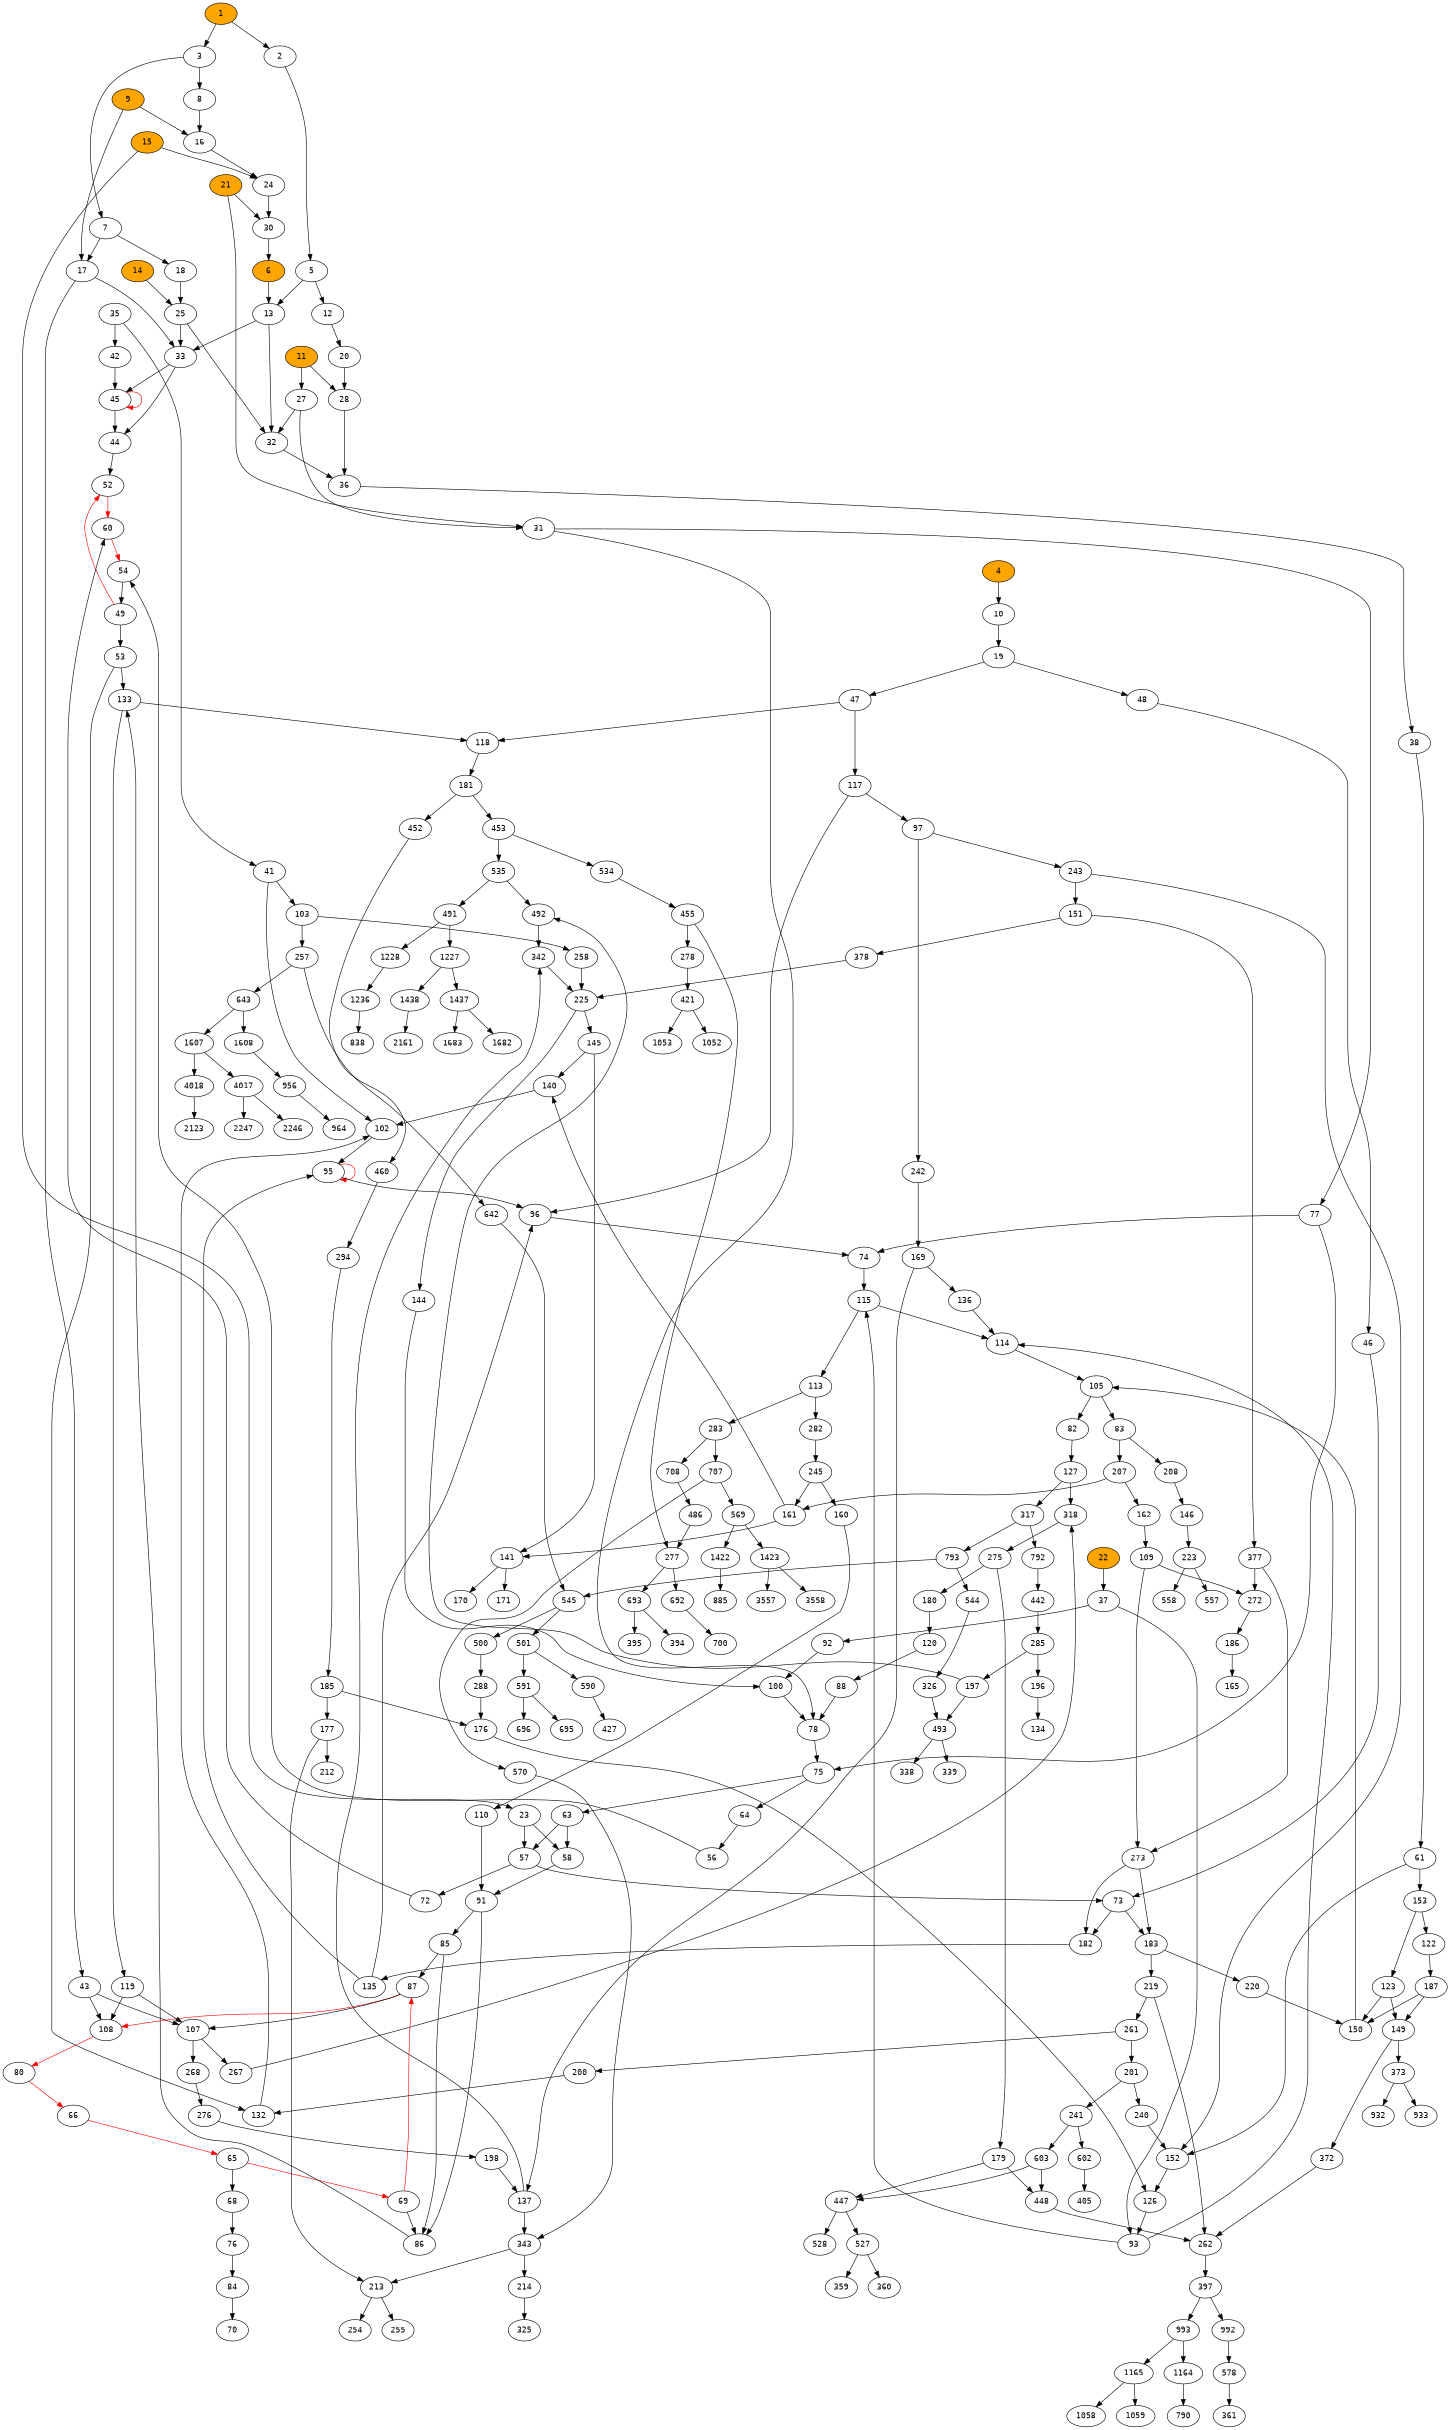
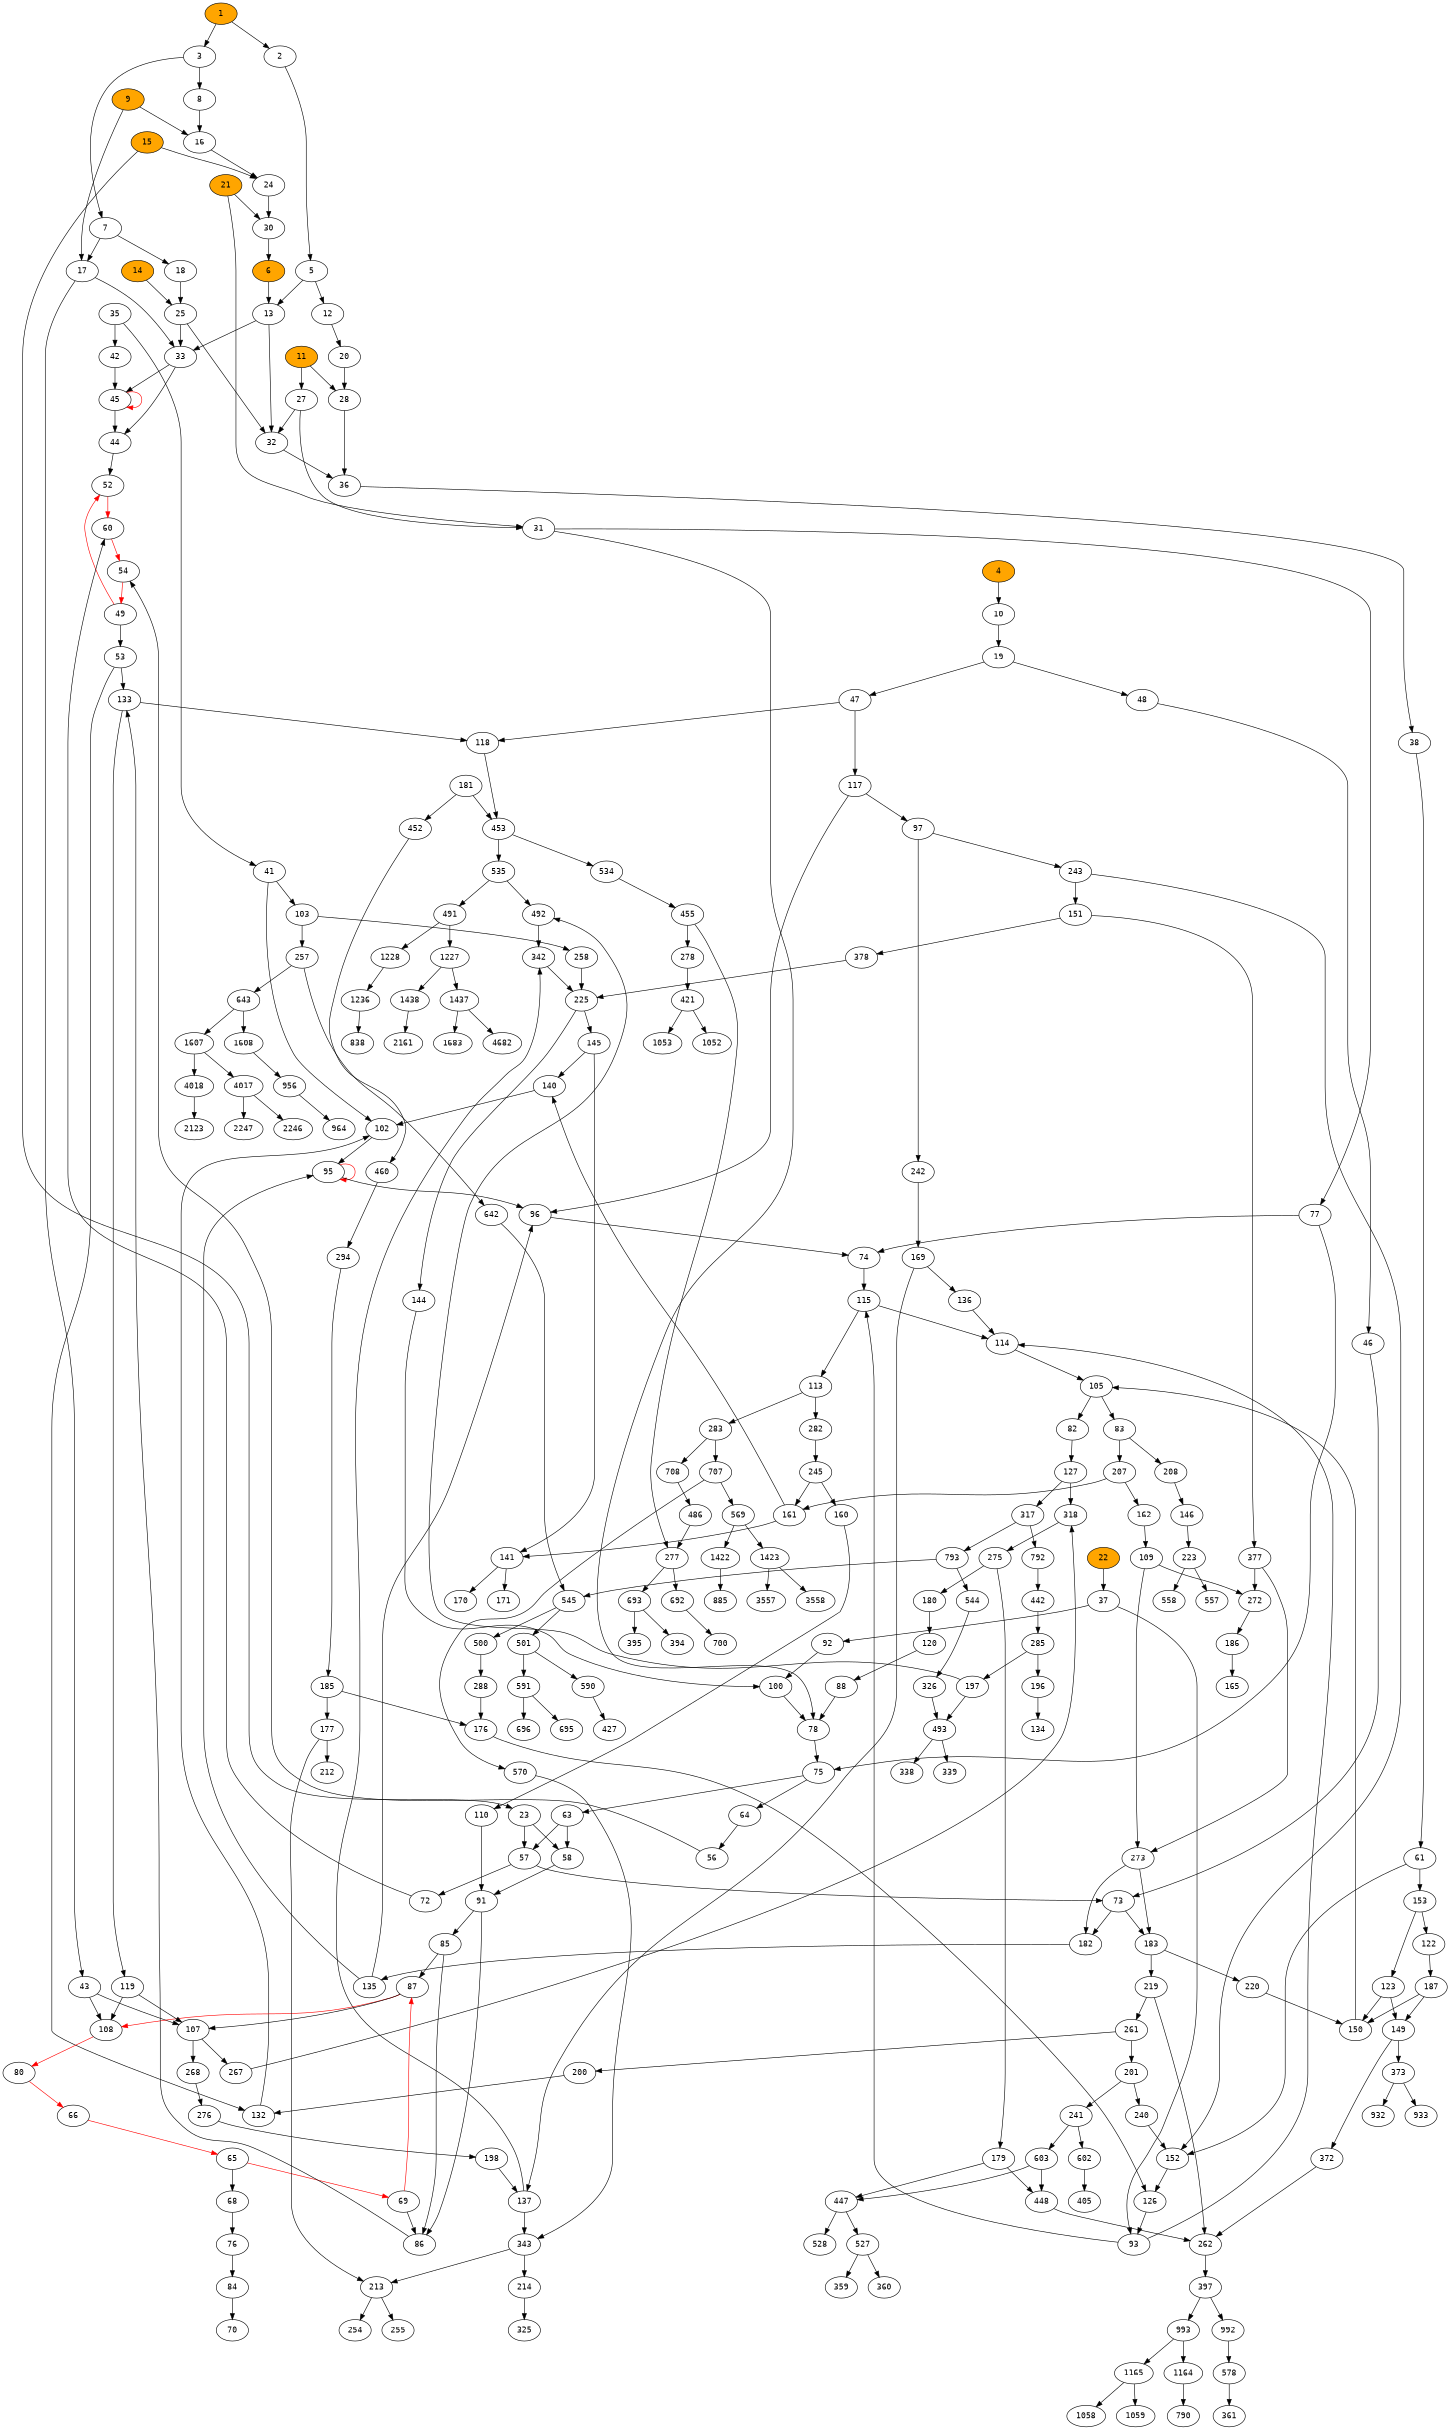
(122, 590) -> (122, 590)
(475, 762) -> (490, 783)
(502, 1043) -> (502, 1043)
